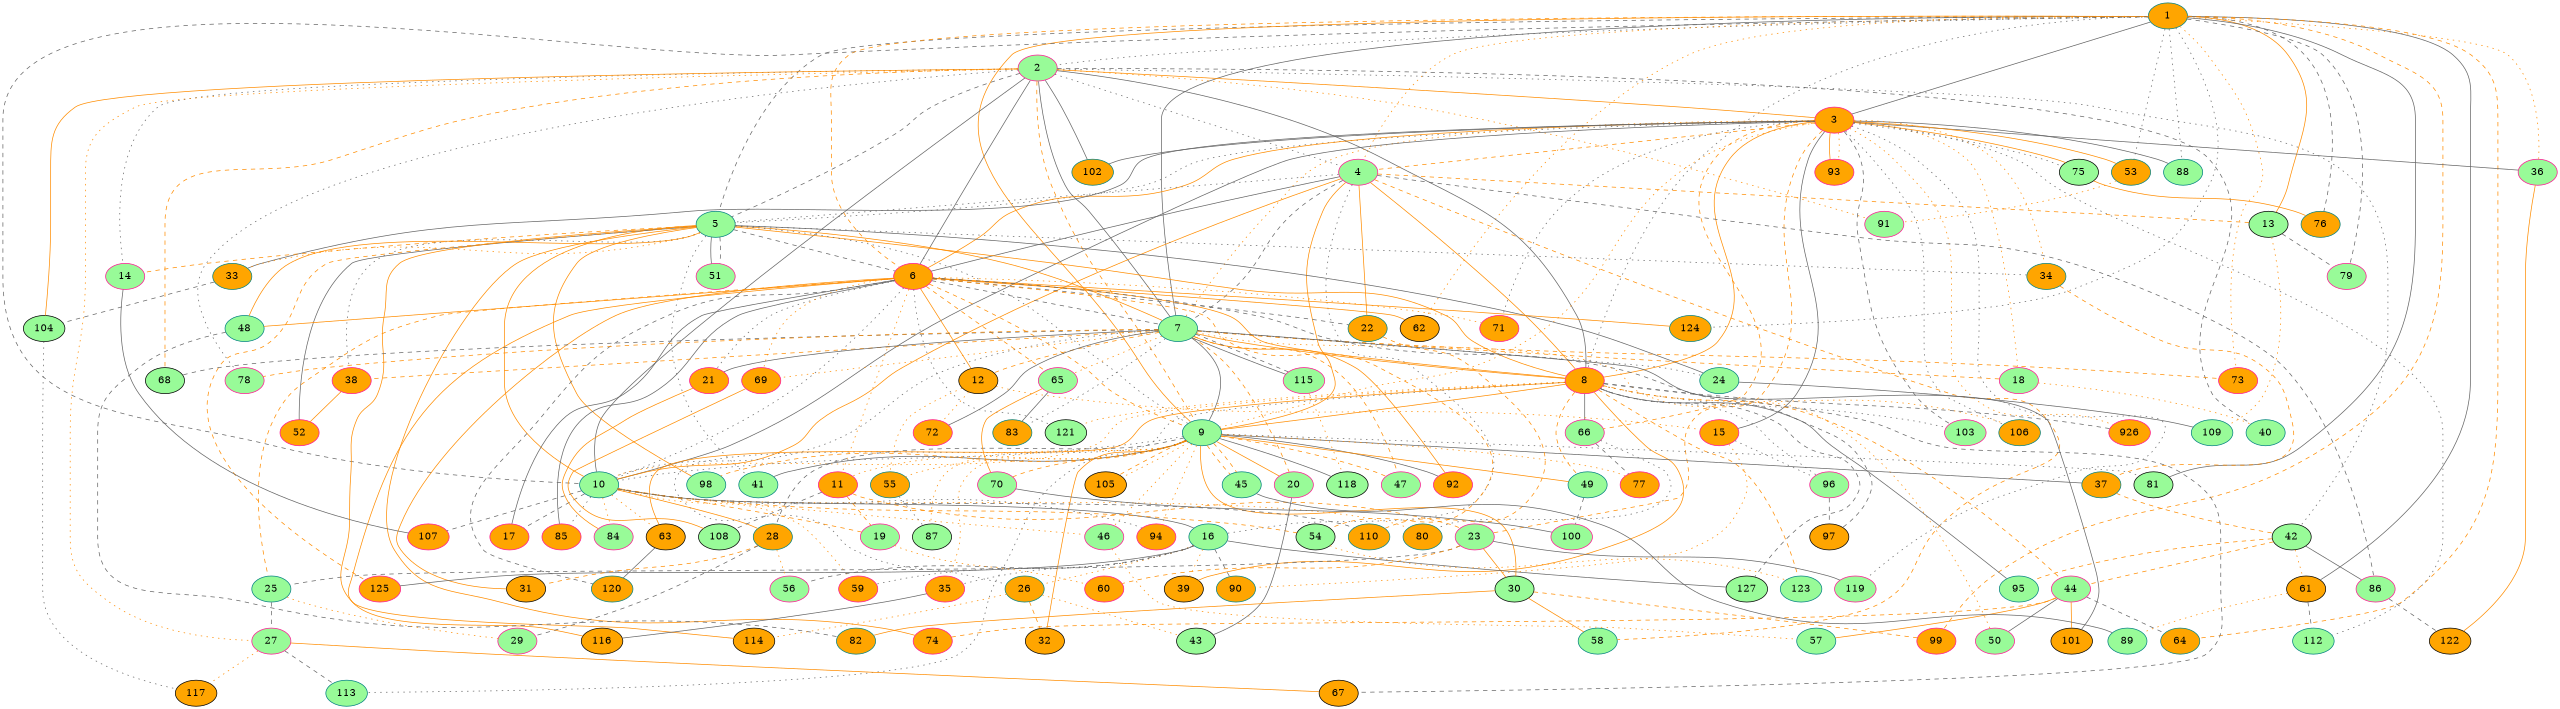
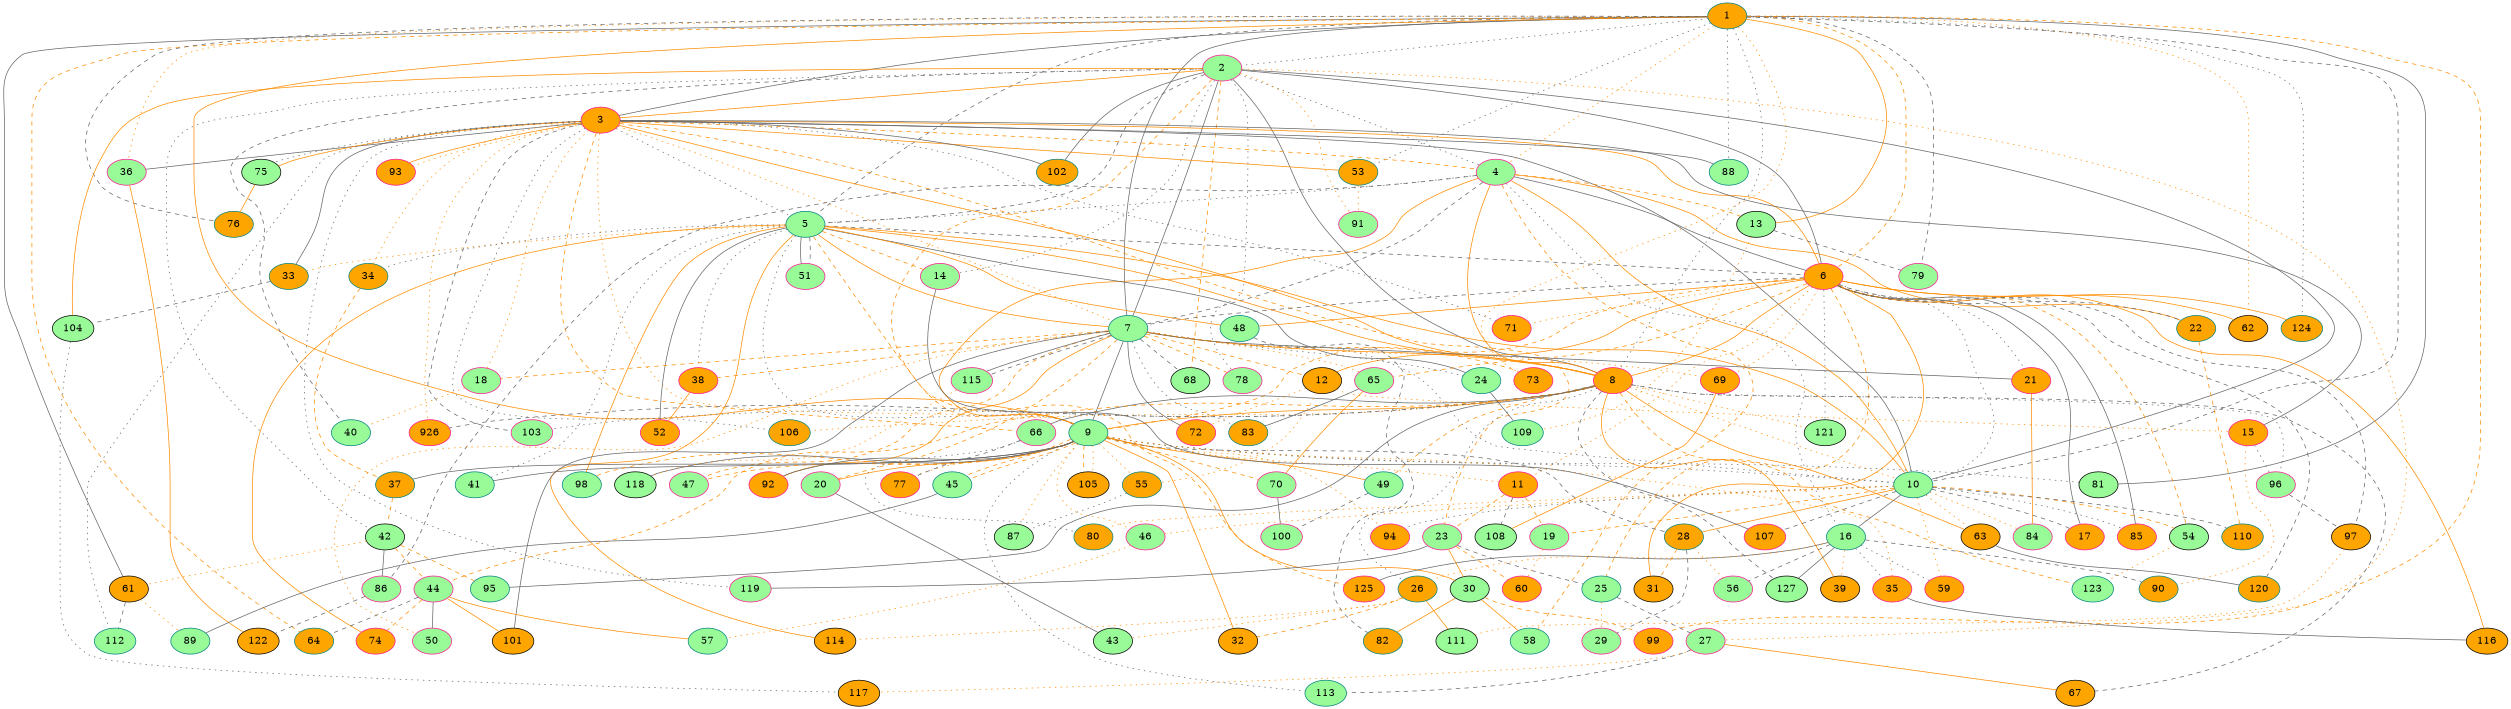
none -> (1457, 641)
